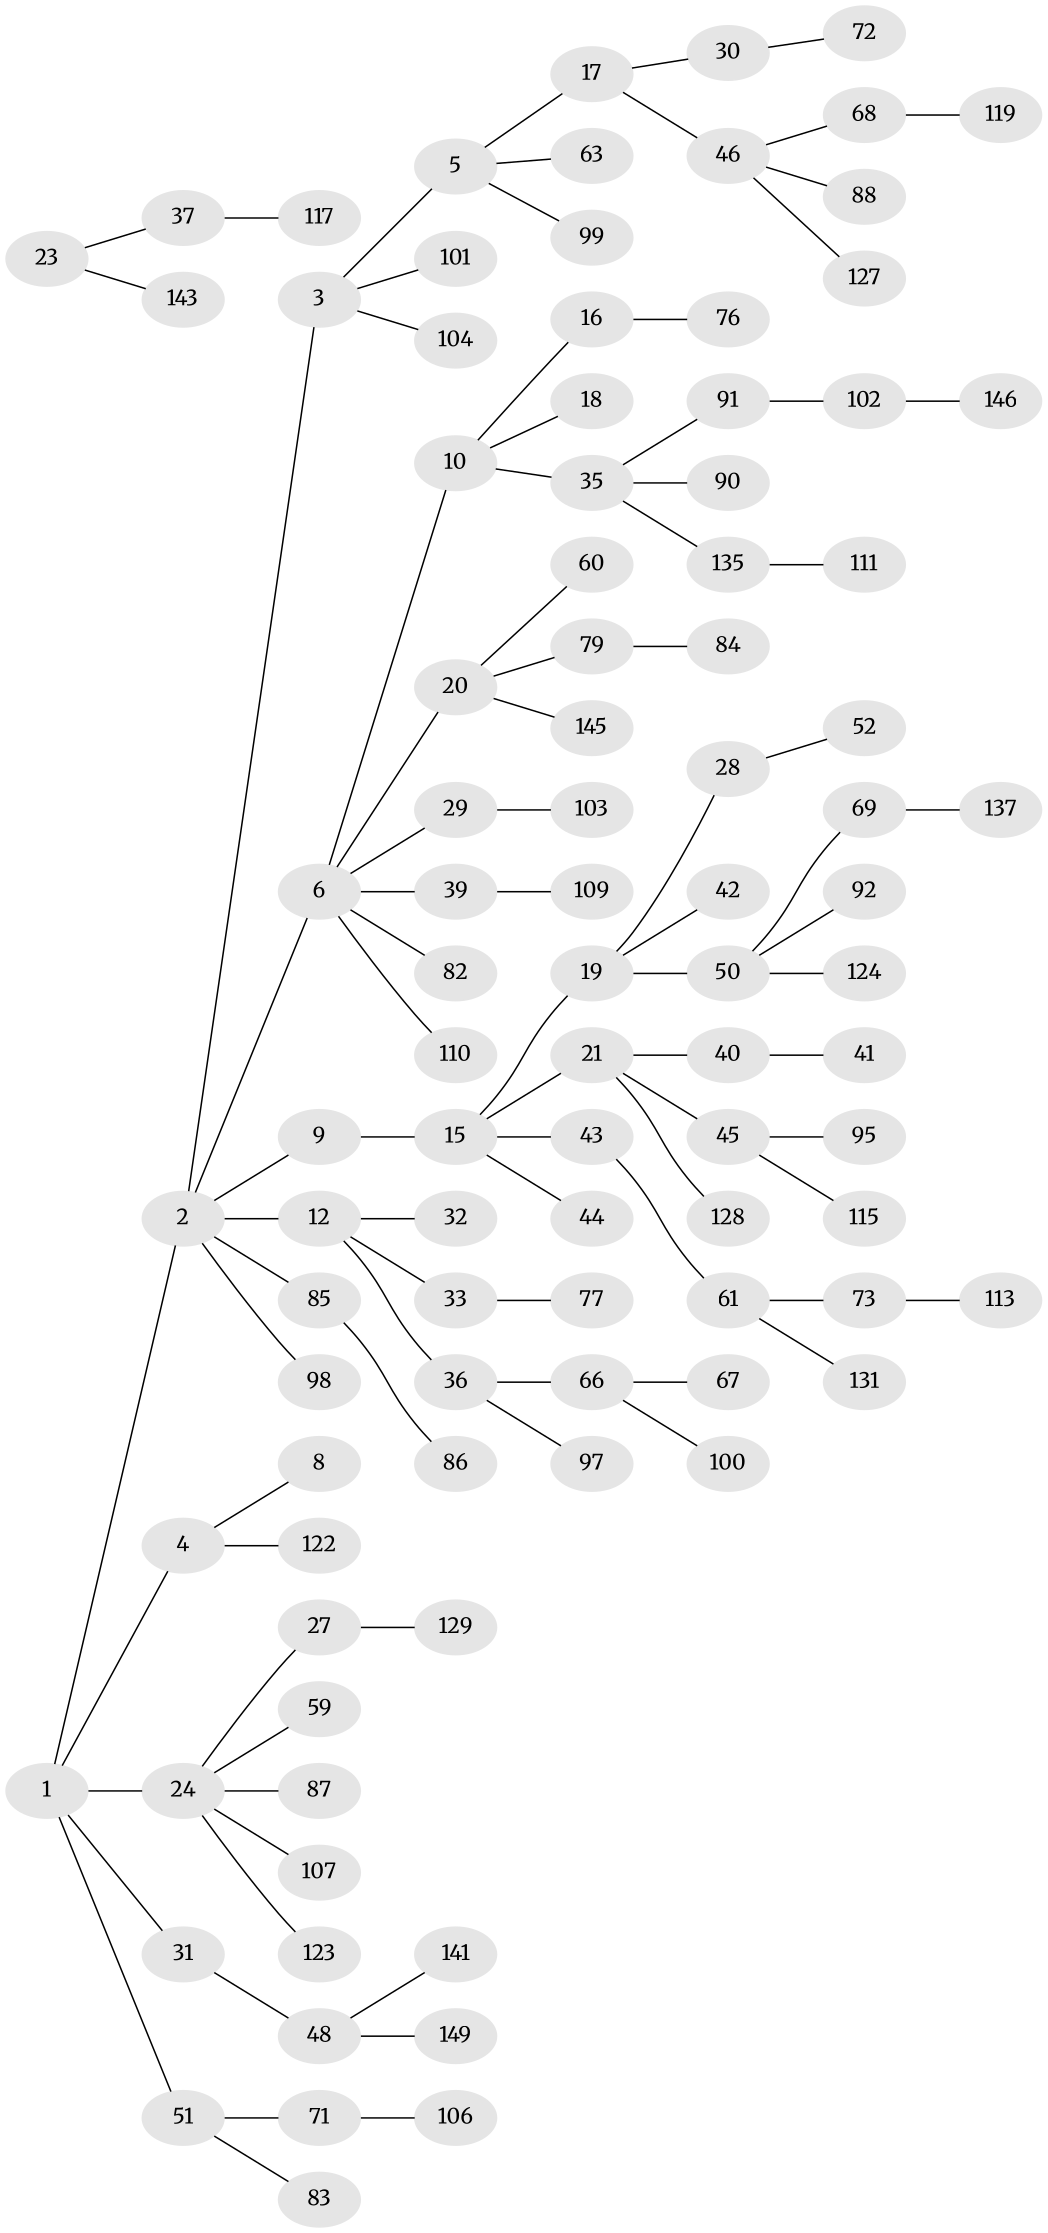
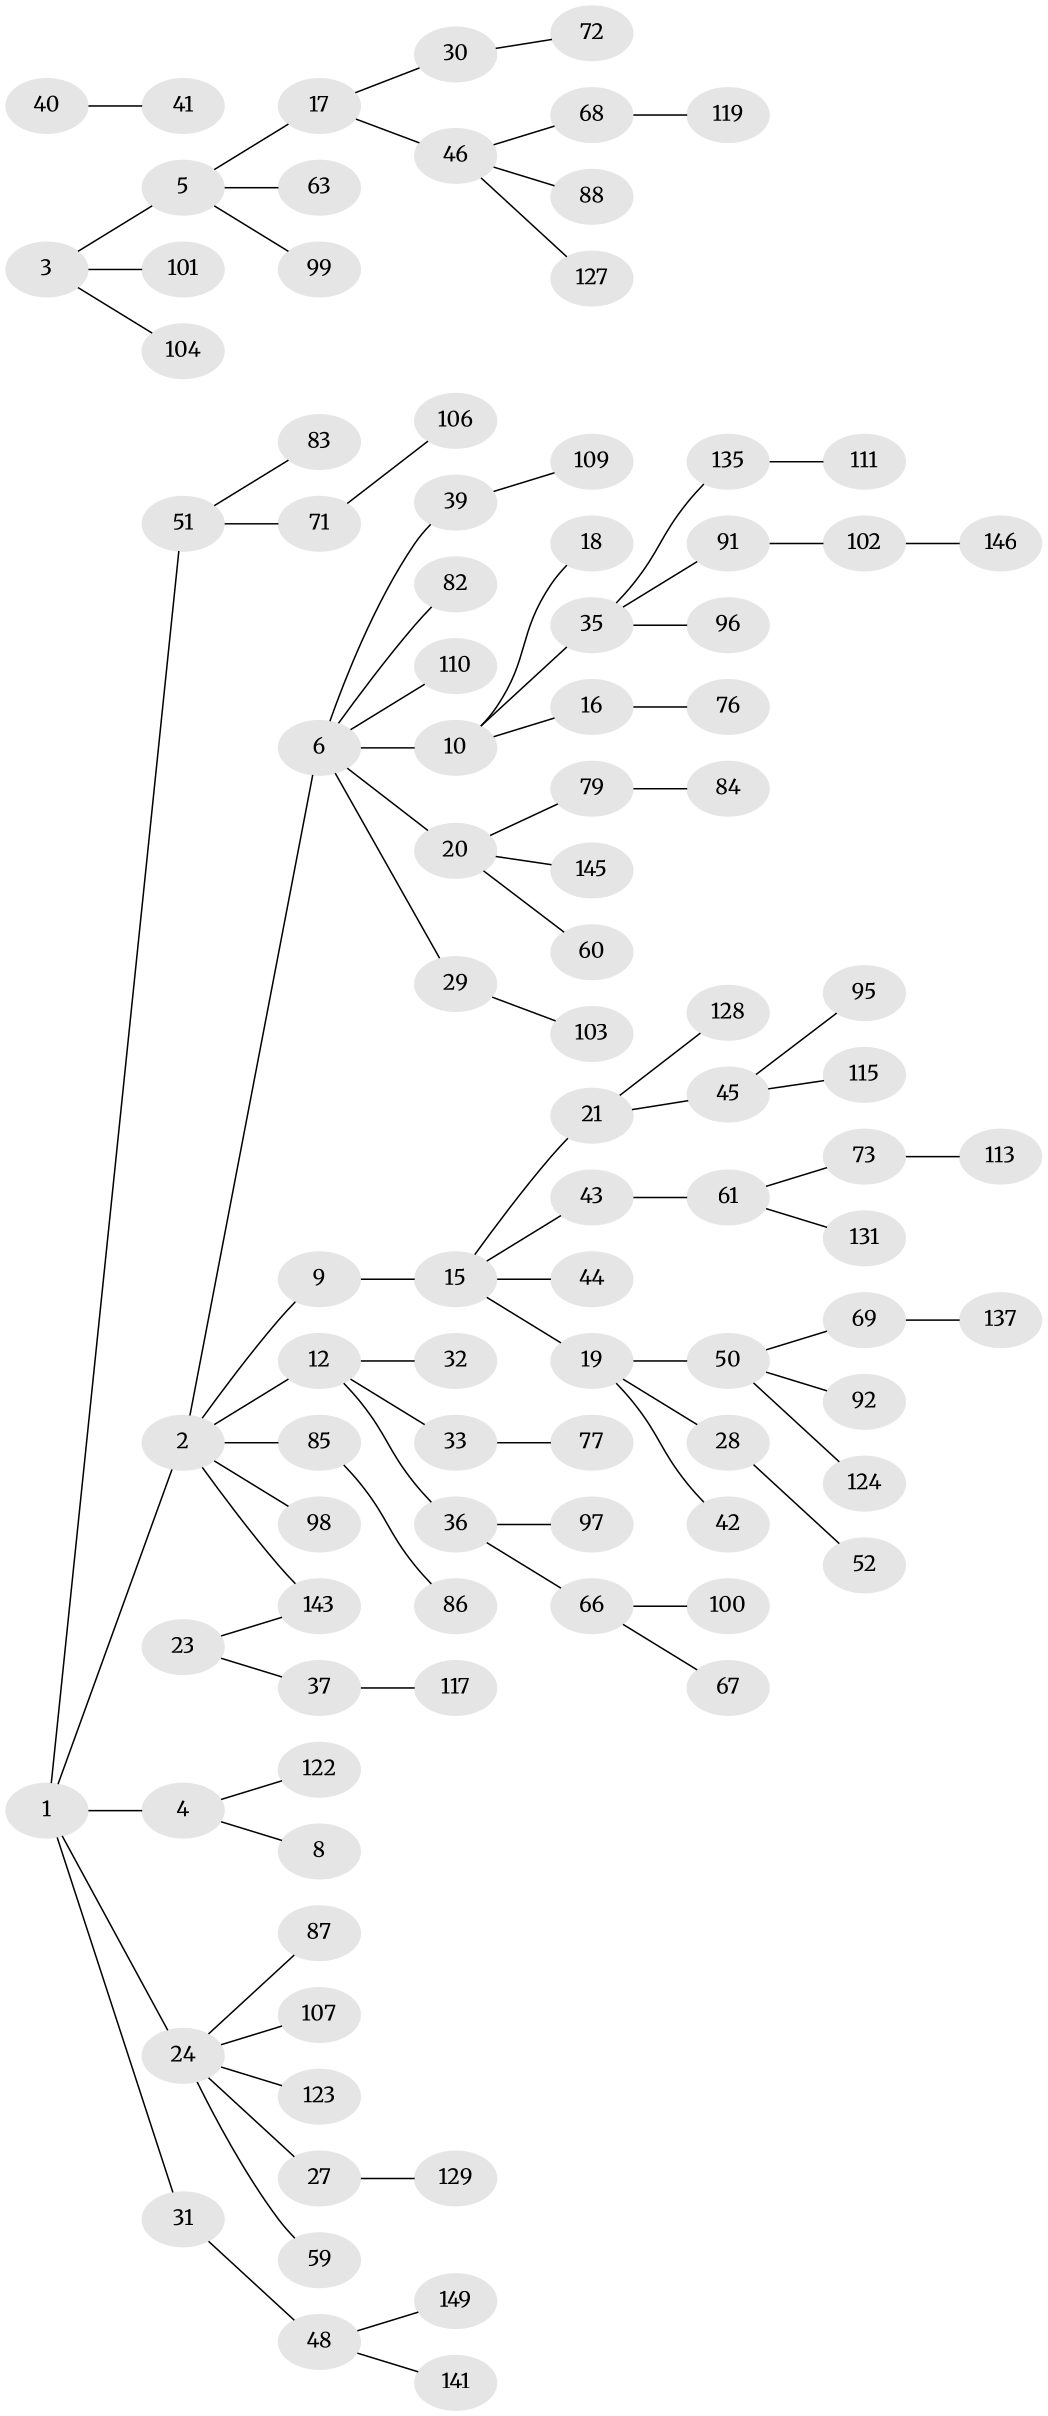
(728, 483) -> (728, 625)
(251, 759) -> (247, 1527)
(660, 1055) -> none
